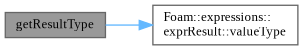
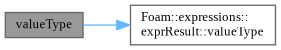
(55, 25) -> (44, 25)
